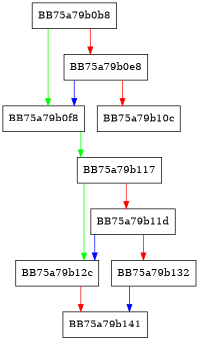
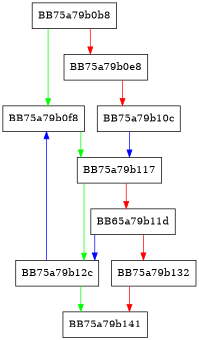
(74, 89) -> (46, 200)
none -> (129, 141)
(133, 222) -> (133, 222)
(81, 295) -> (81, 295)
(129, 295) -> (129, 295)
